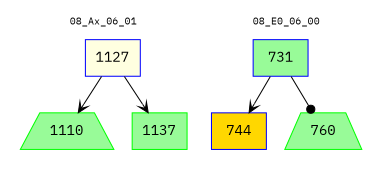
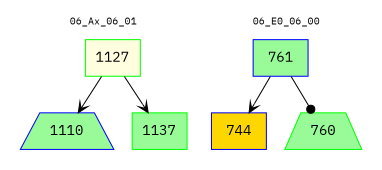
(104, 22) -> (104, 22)
(287, 22) -> (287, 22)
(113, 58) -> (113, 58)
(281, 58) -> (281, 58)
(67, 131) -> (67, 131)
